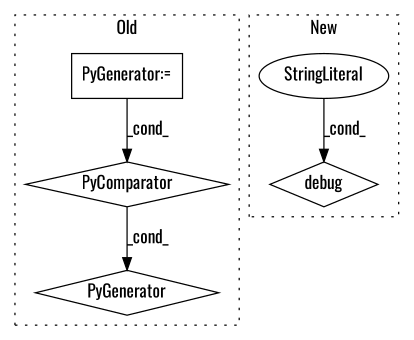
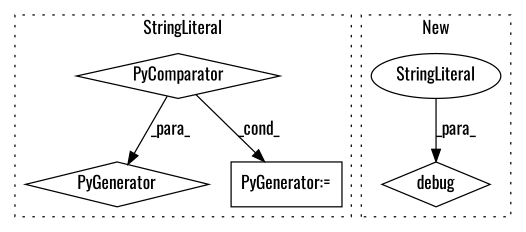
(127, 29) -> (183, 29)
(127, 124) -> (226, 124)
(345, 130) -> (456, 130)
(148, 239) -> (171, 130)
